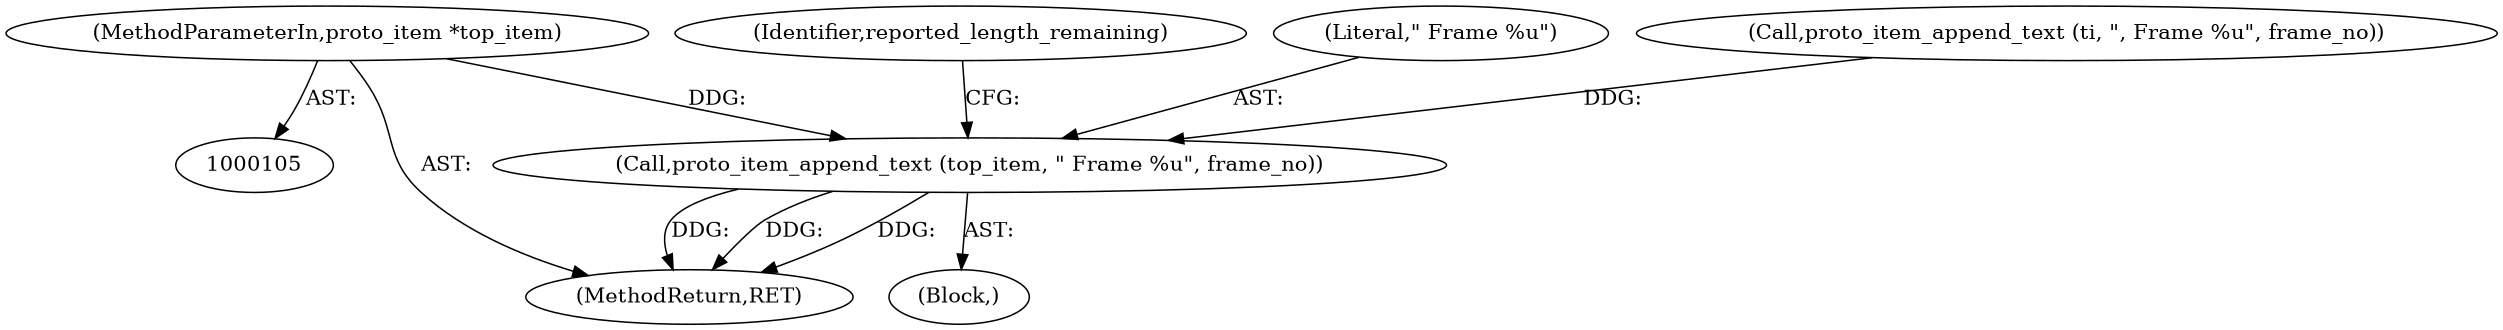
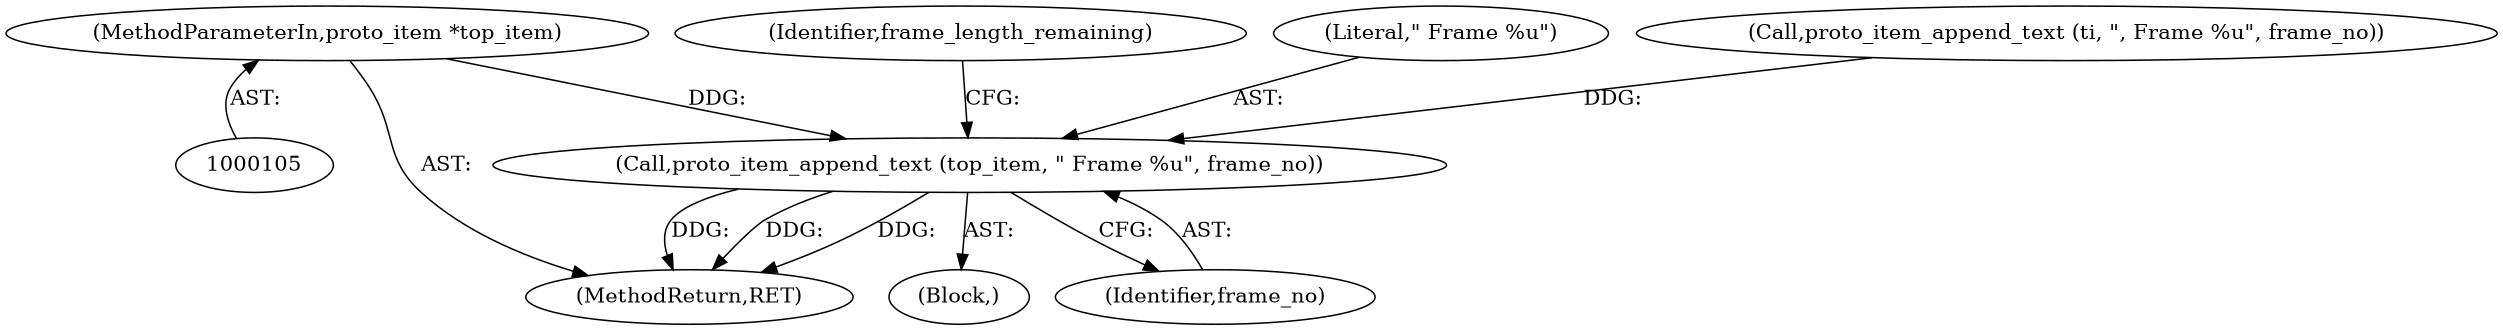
(961, 33) -> (961, 33)
(303, 94) -> (226, 102)
none -> (1215, 297)
